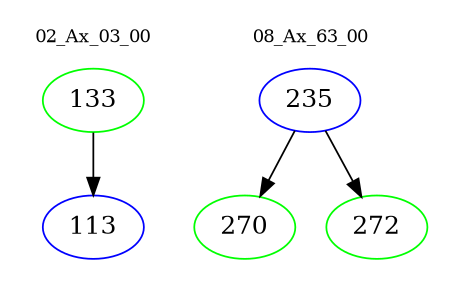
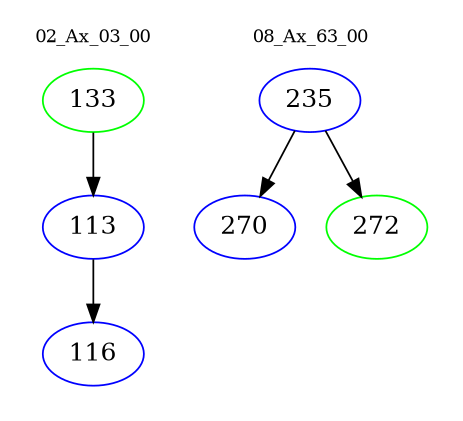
(245, 227) -> (245, 227)
none -> (93, 354)
